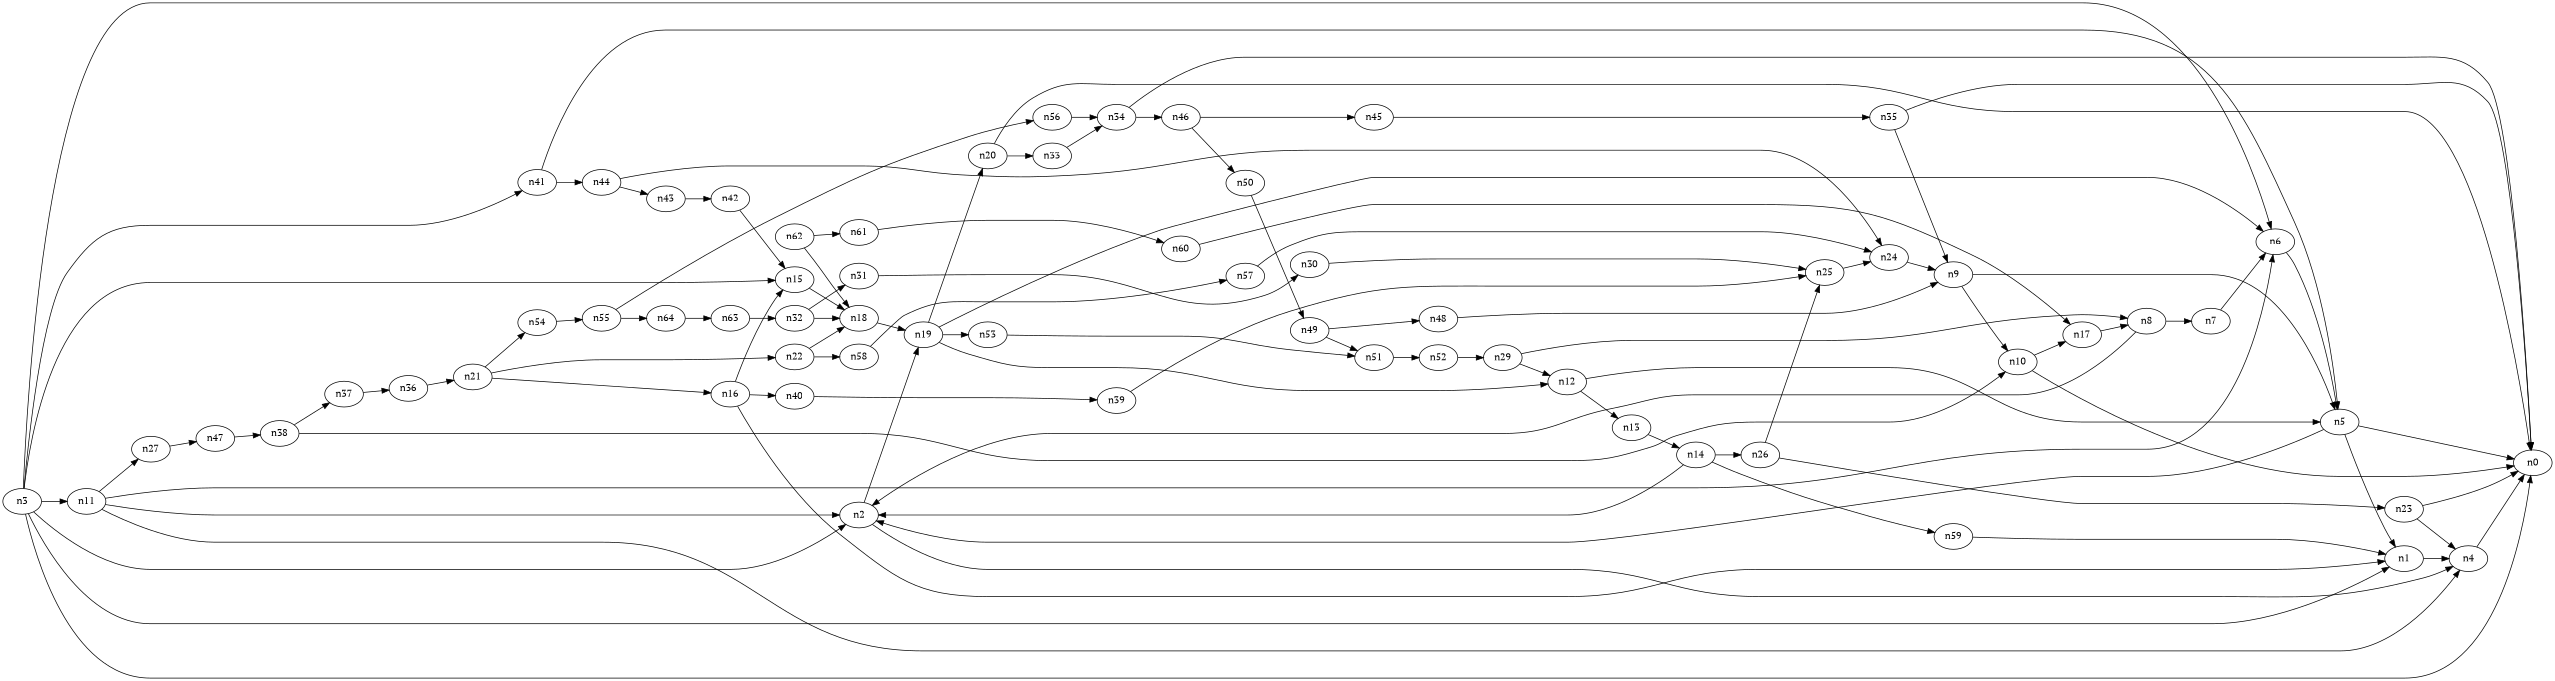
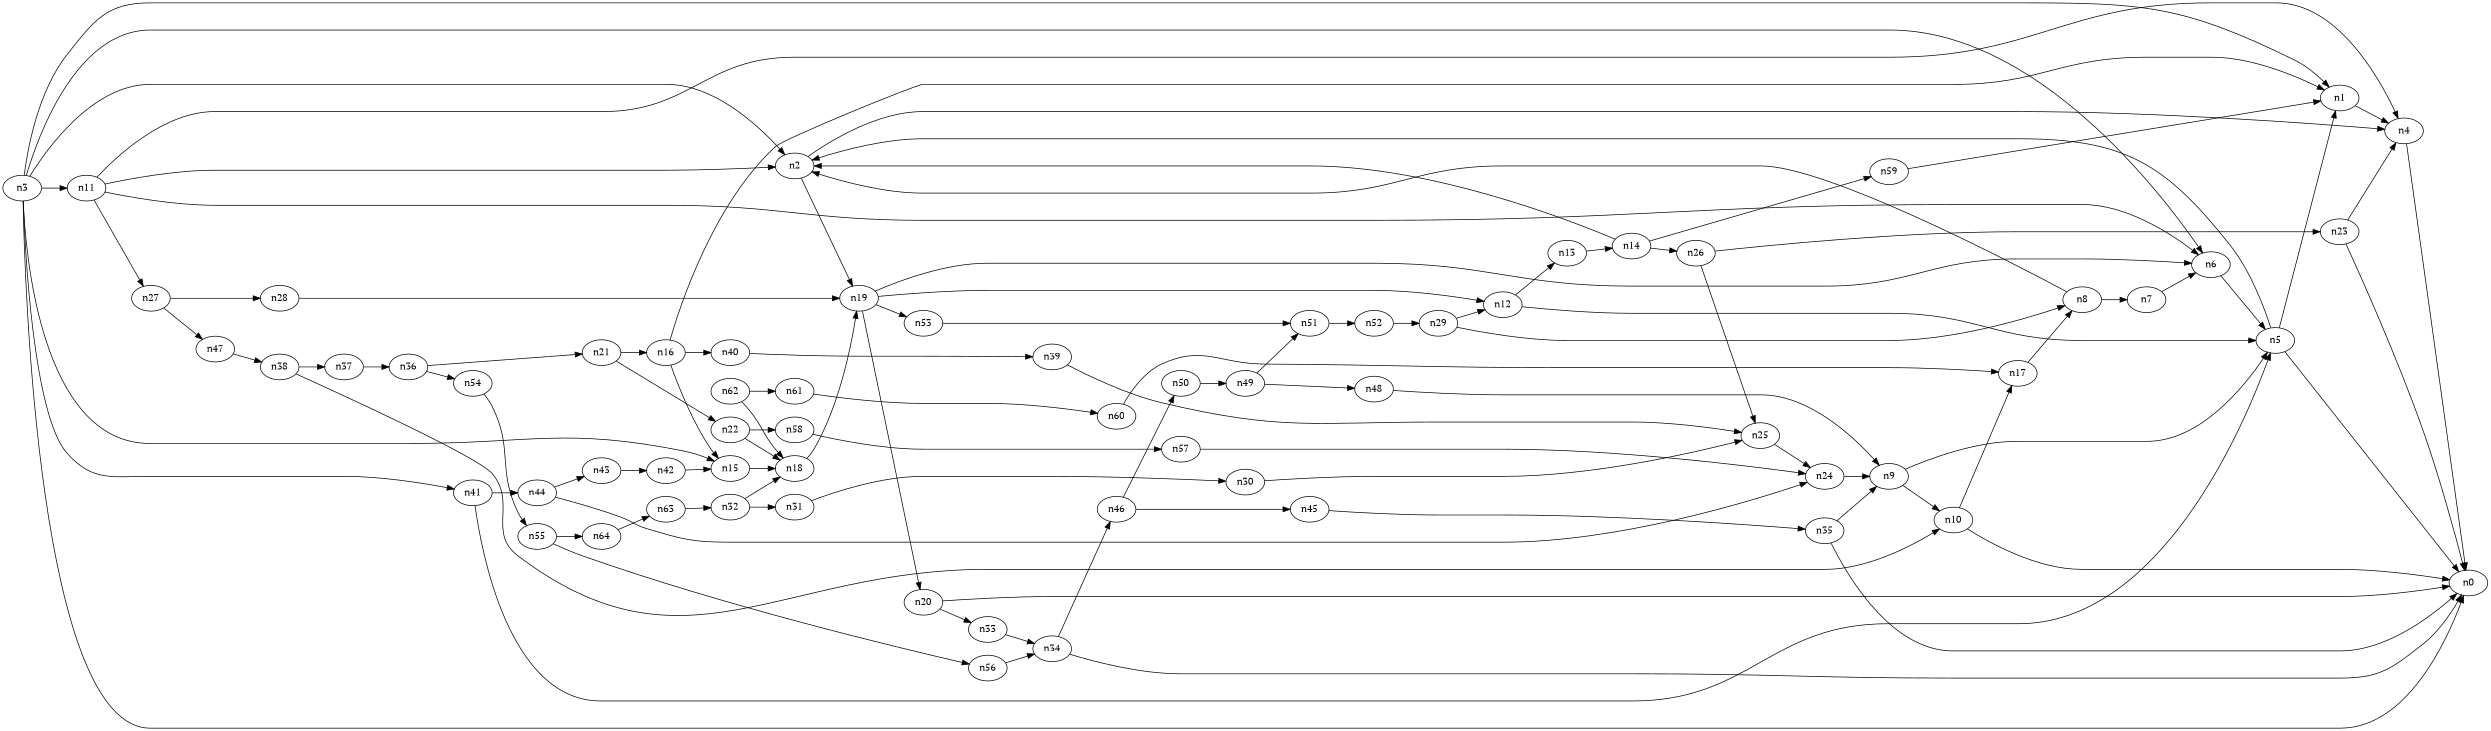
none -> (280, 298)
(502, 352) -> (437, 374)
